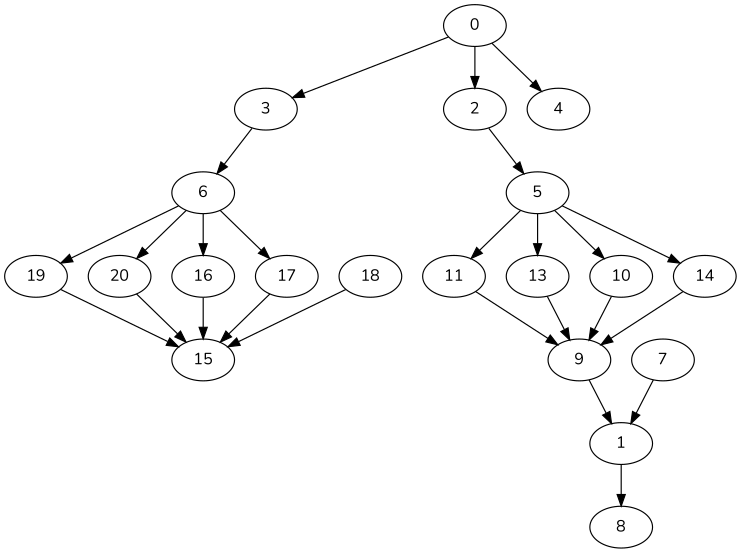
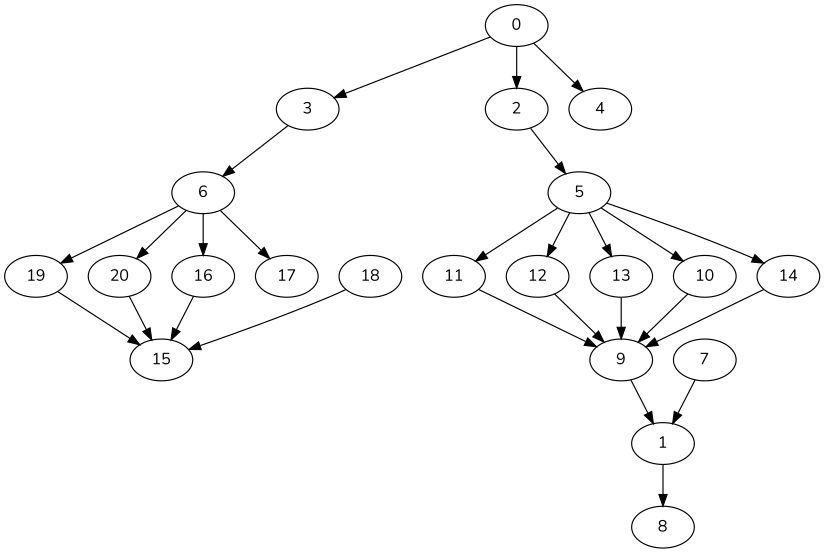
none -> (538, 276)
(249, 314) -> none
